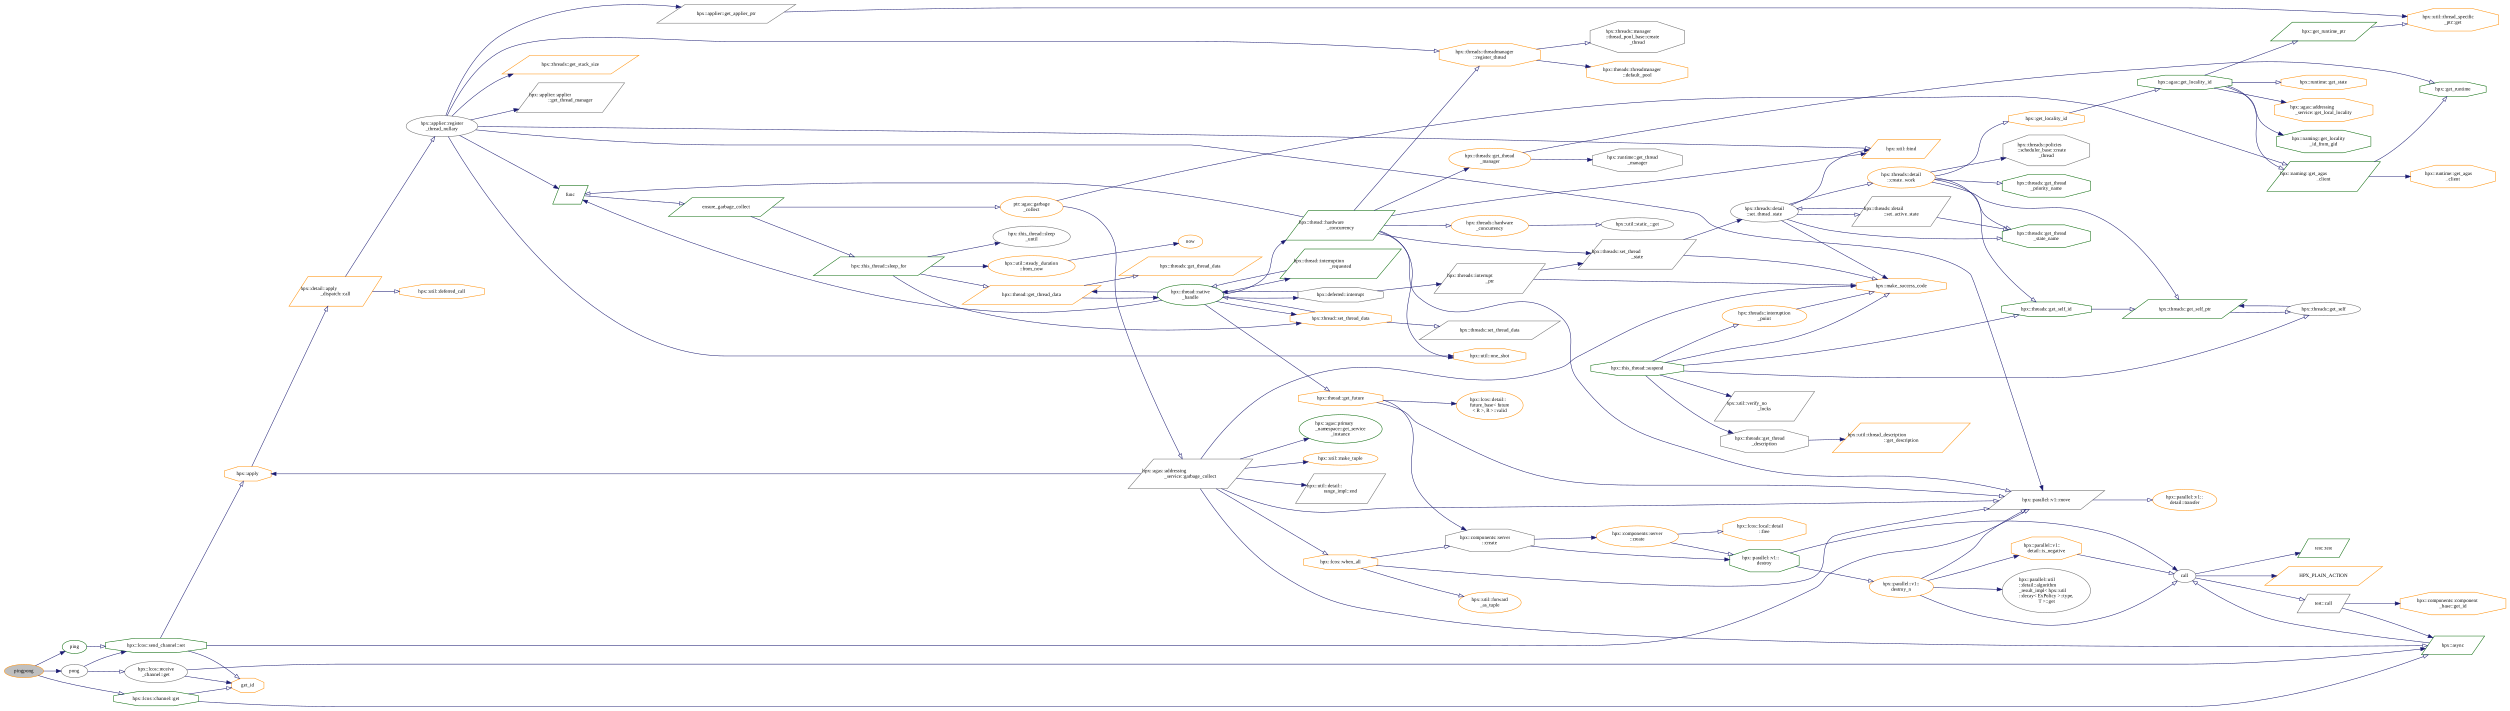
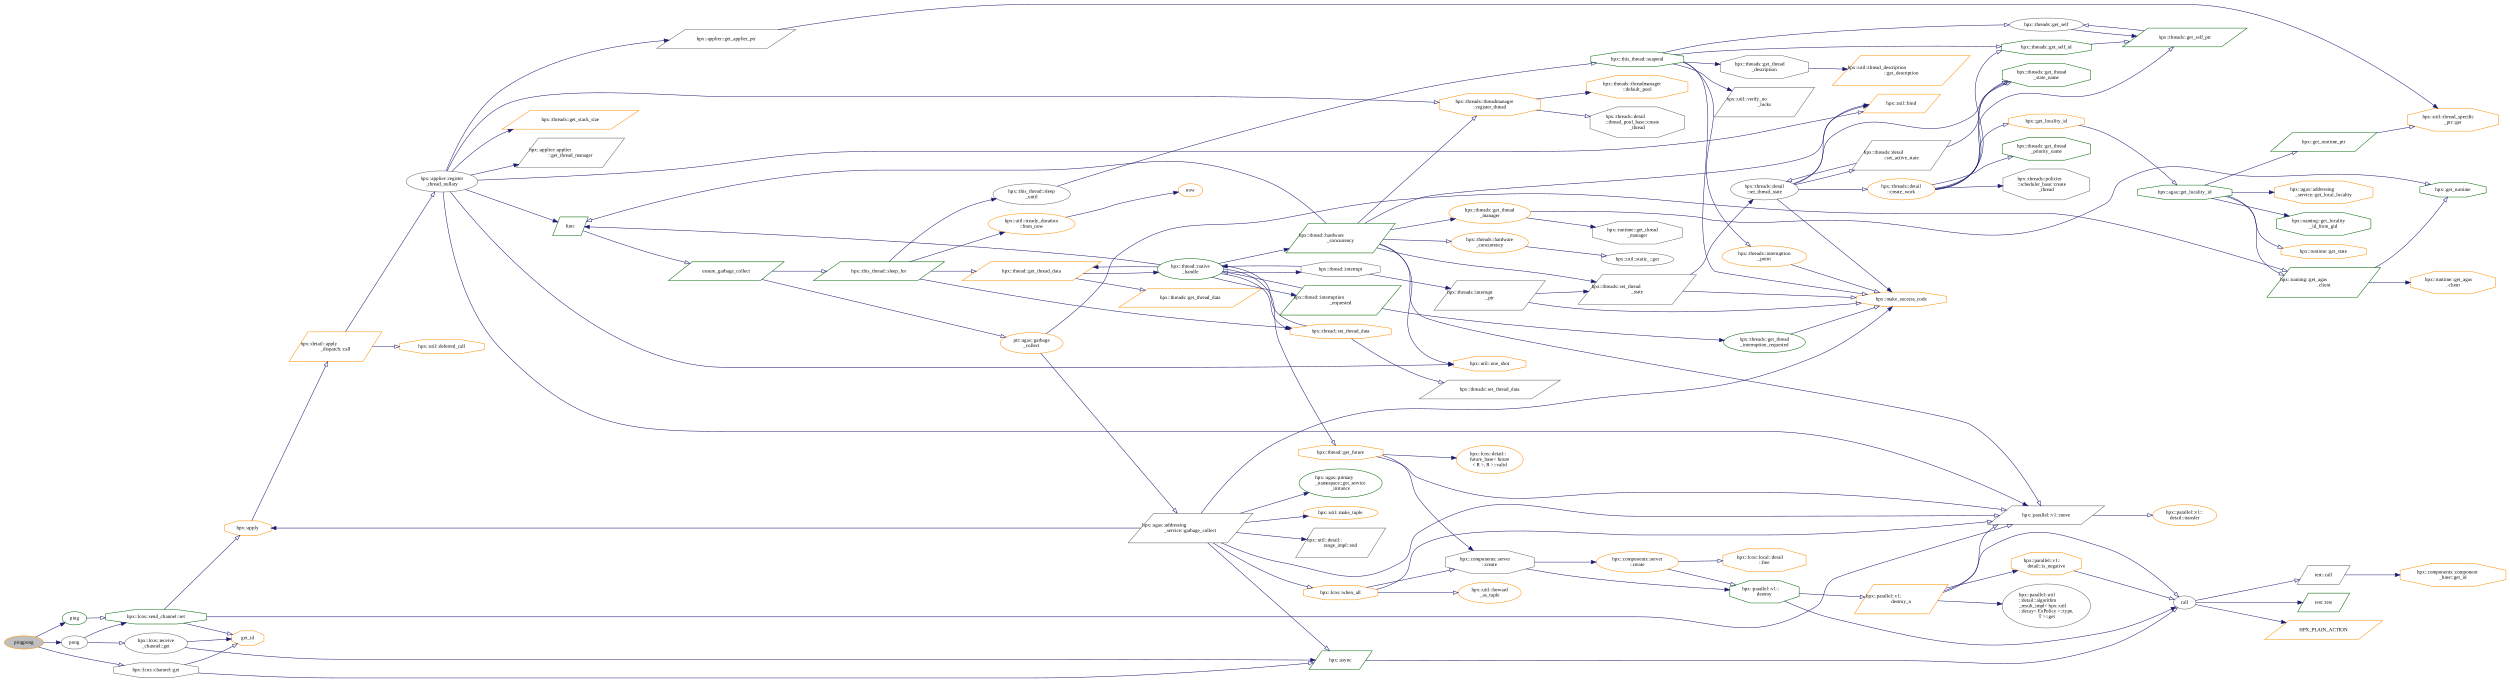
(1637, 37) -> (1637, 122)
none -> (1321, 111)
(1341, 295) -> (1341, 269)
none -> (1764, 342)
(1901, 587) -> (1901, 599)
(2386, 621) -> none
(156, 699) -> (156, 670)
